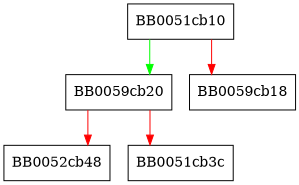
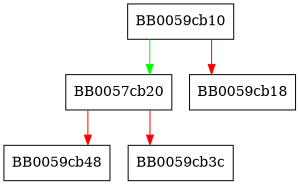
(181, 22) -> (181, 22)
(119, 92) -> (119, 92)
(57, 163) -> (57, 163)
(181, 163) -> (181, 163)
